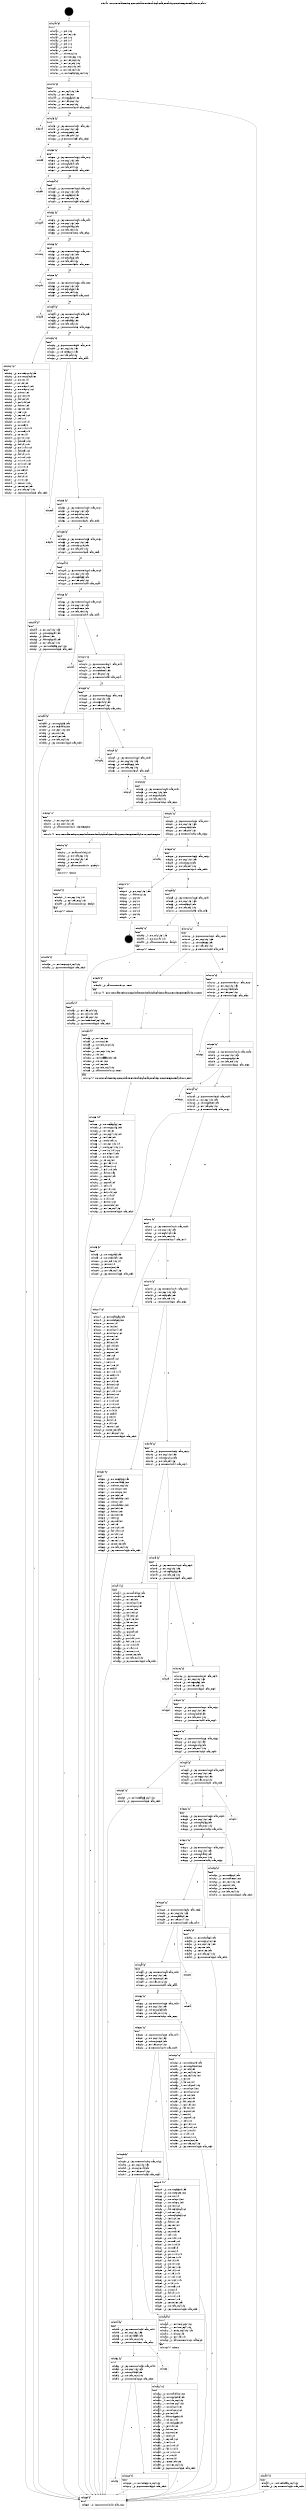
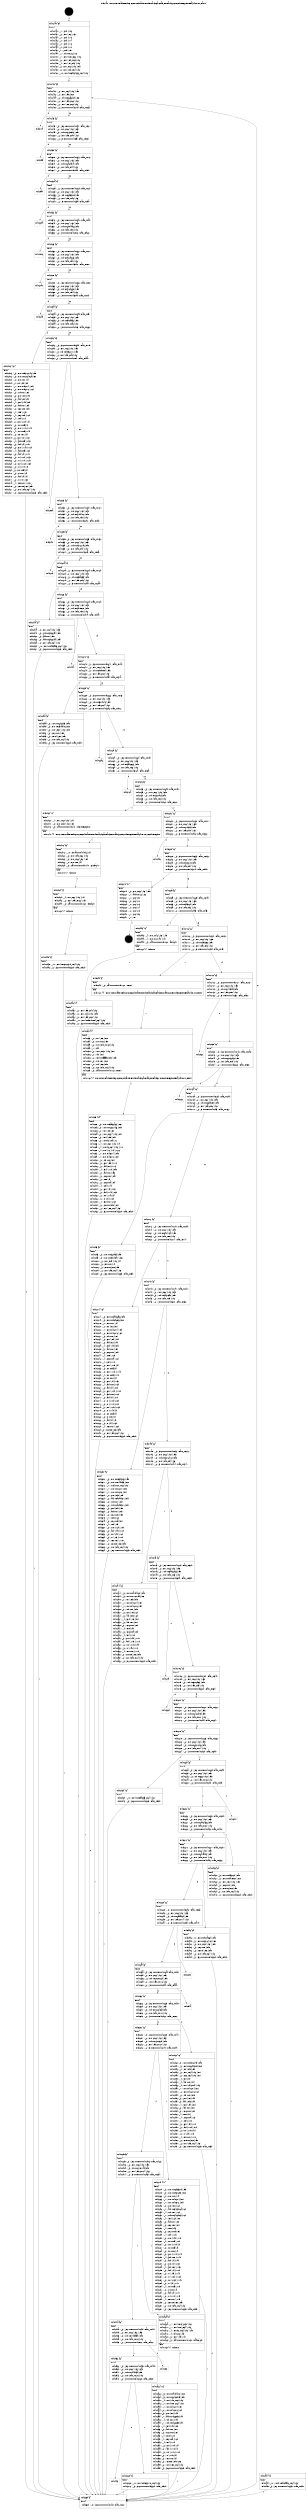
none -> (157, 2022)
